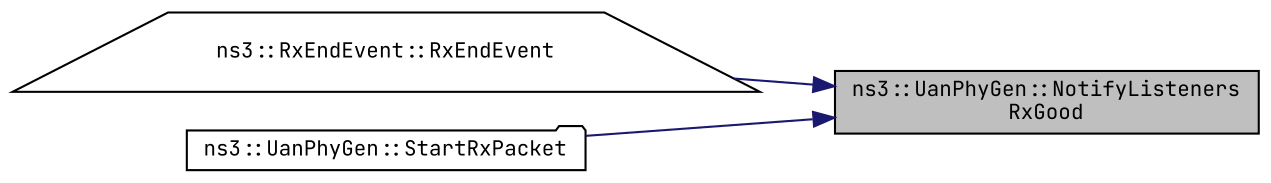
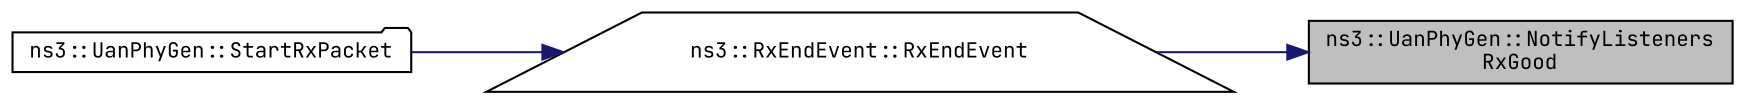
(699, 128) -> (477, 52)
